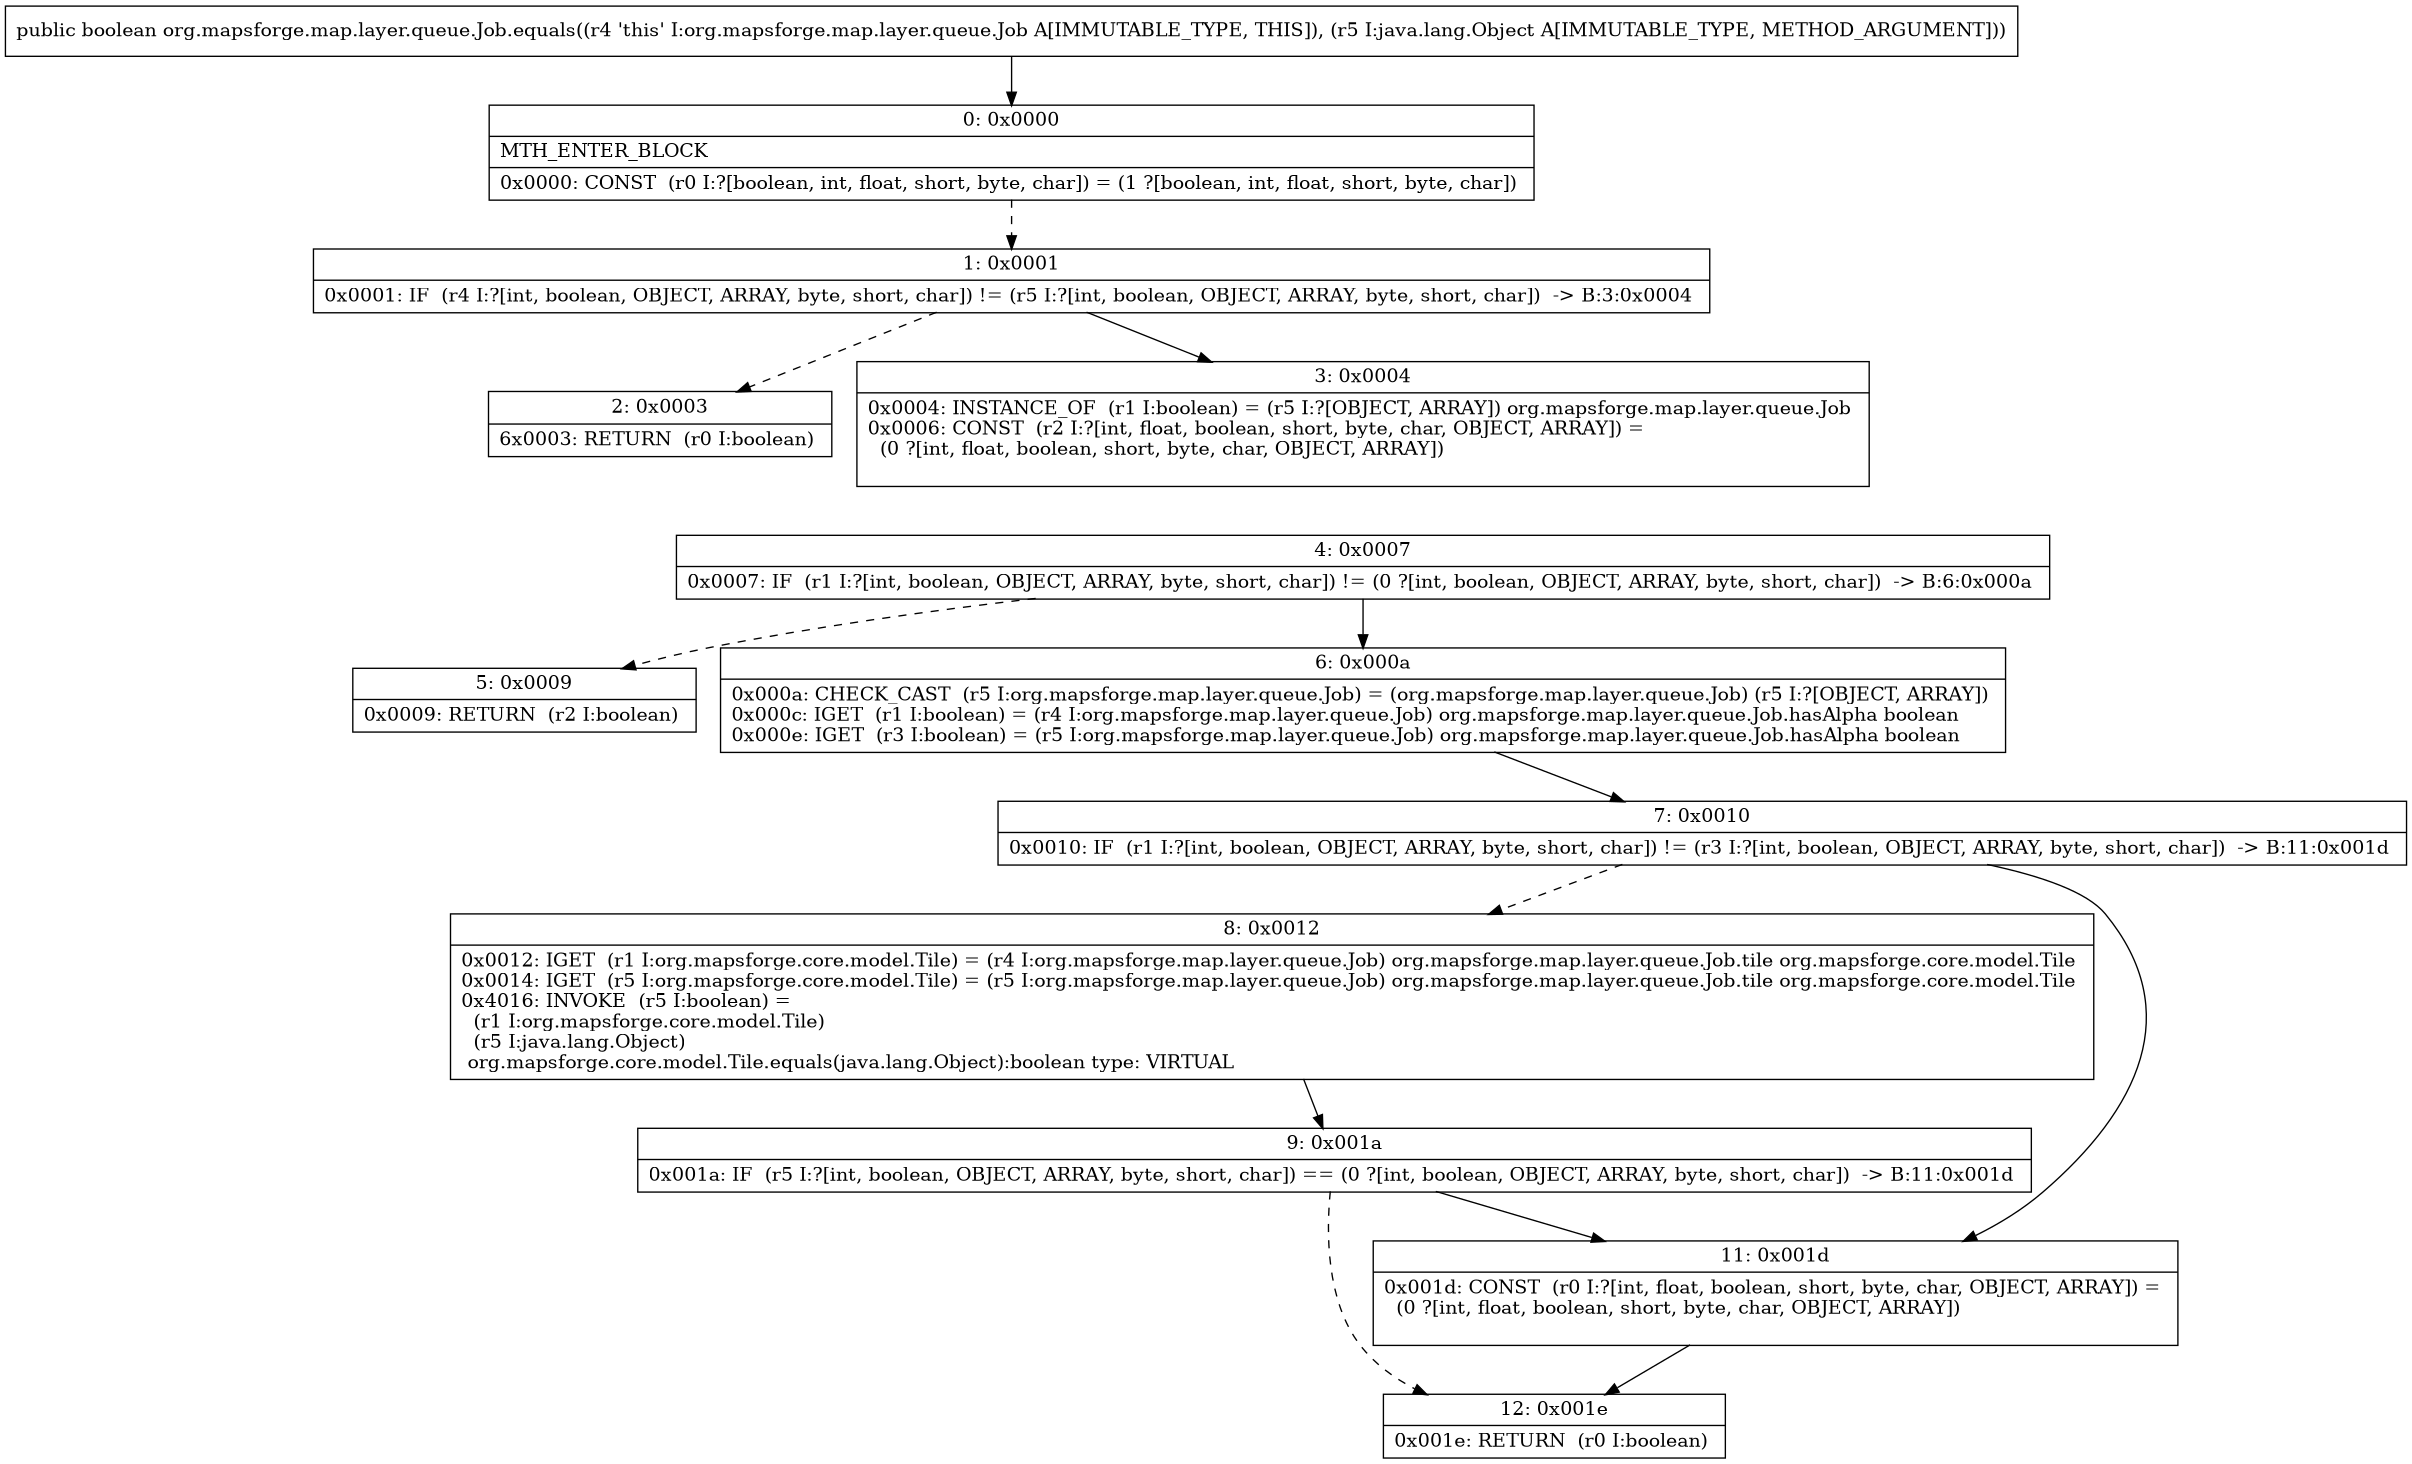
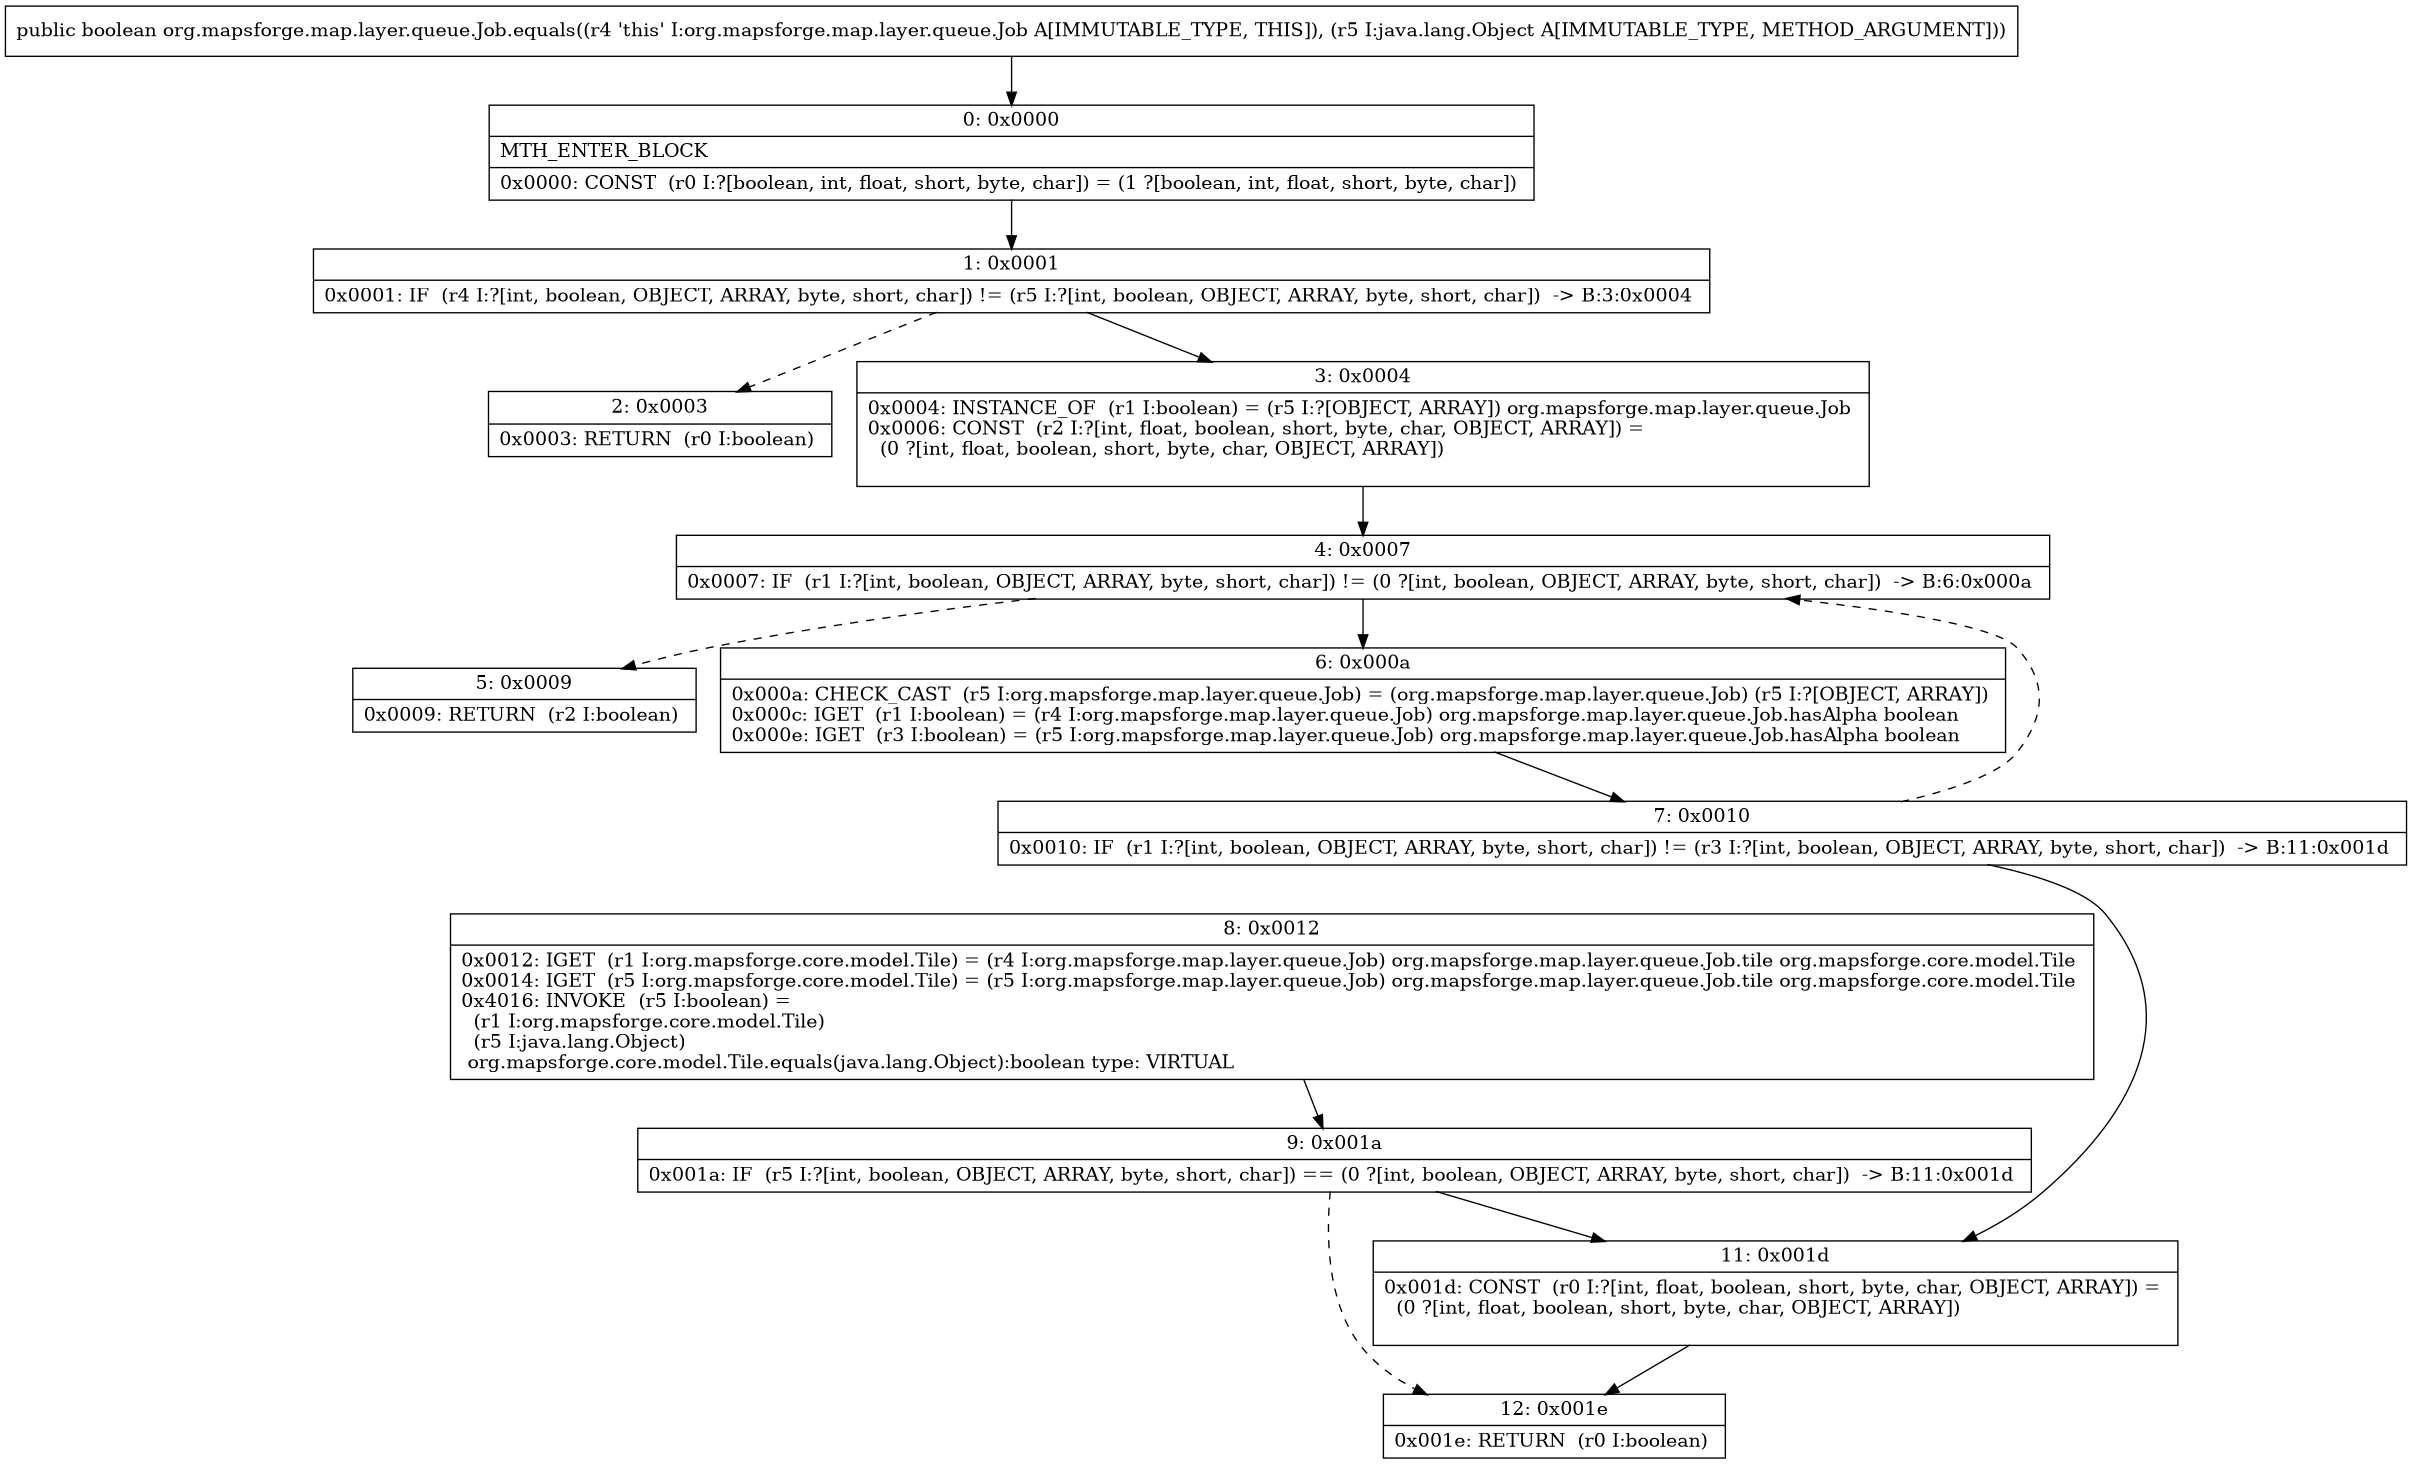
(1012, 218) -> (1012, 218)
(660, 440) -> (660, 440)
none -> (1363, 504)
(1562, 887) -> (2023, 656)
